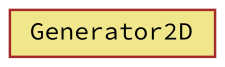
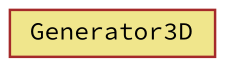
(112, 33) -> (112, 33)
